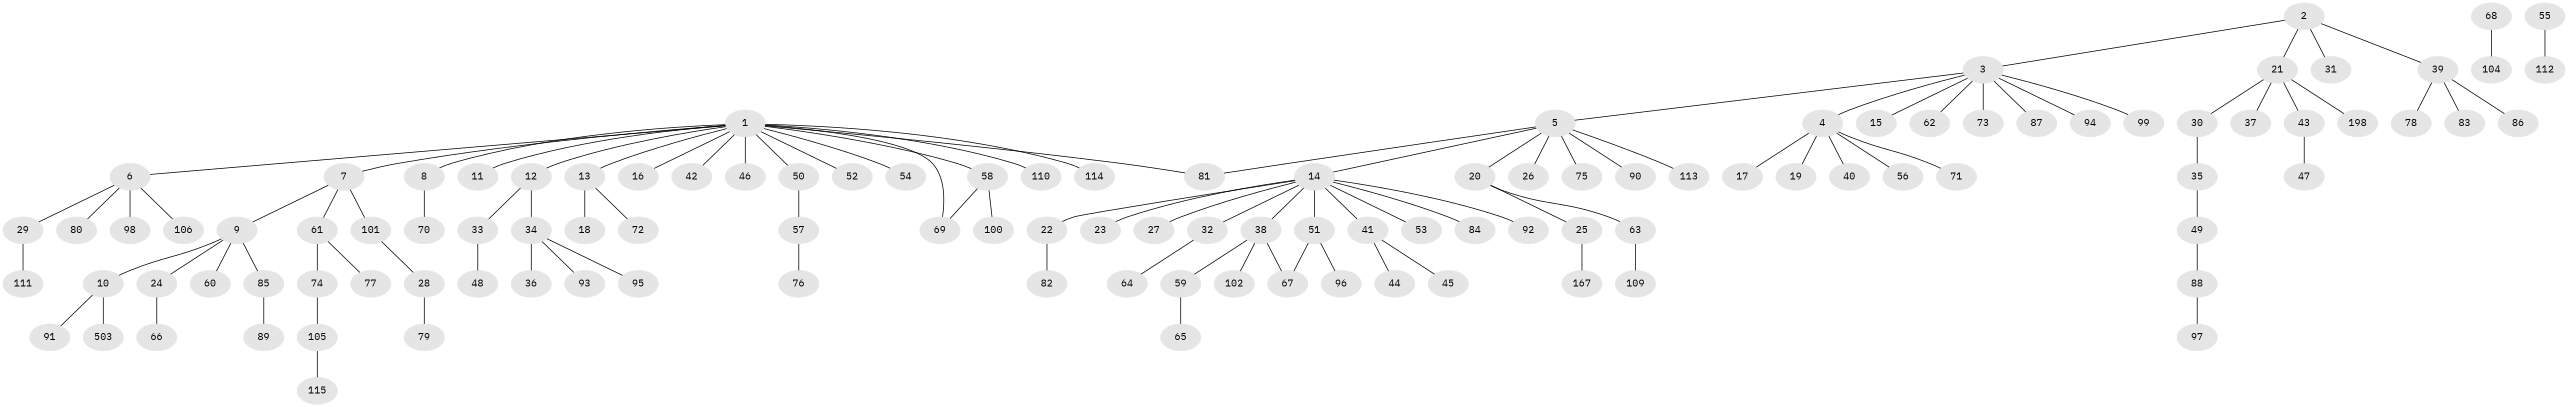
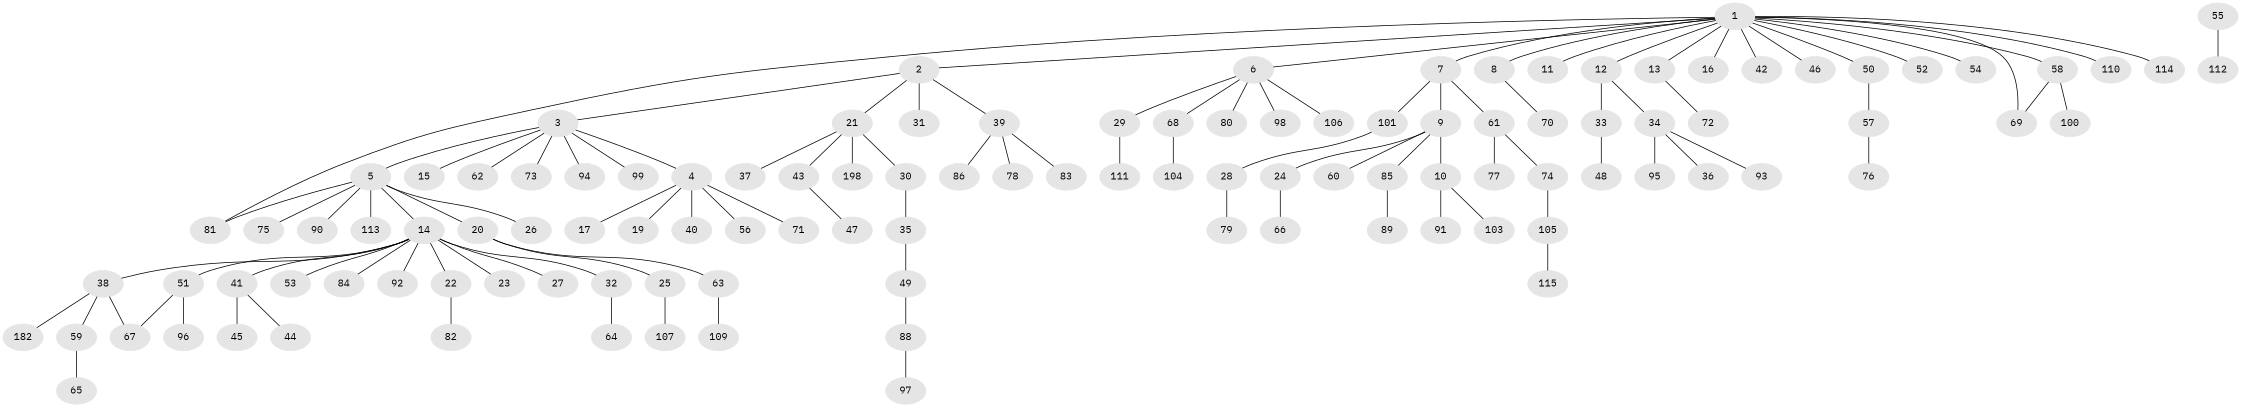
none -> (1327, 43)
none -> (1213, 97)
(2037, 123) -> none
(585, 230) -> none
(1234, 284) -> (23, 337)
(1582, 284) -> (665, 337)
(103, 337) -> (1494, 230)
